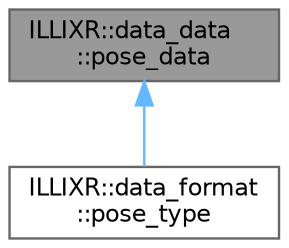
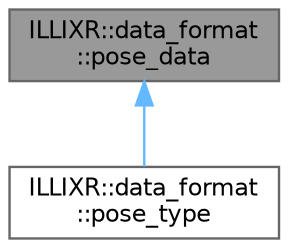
(144, 45) -> (144, 45)
